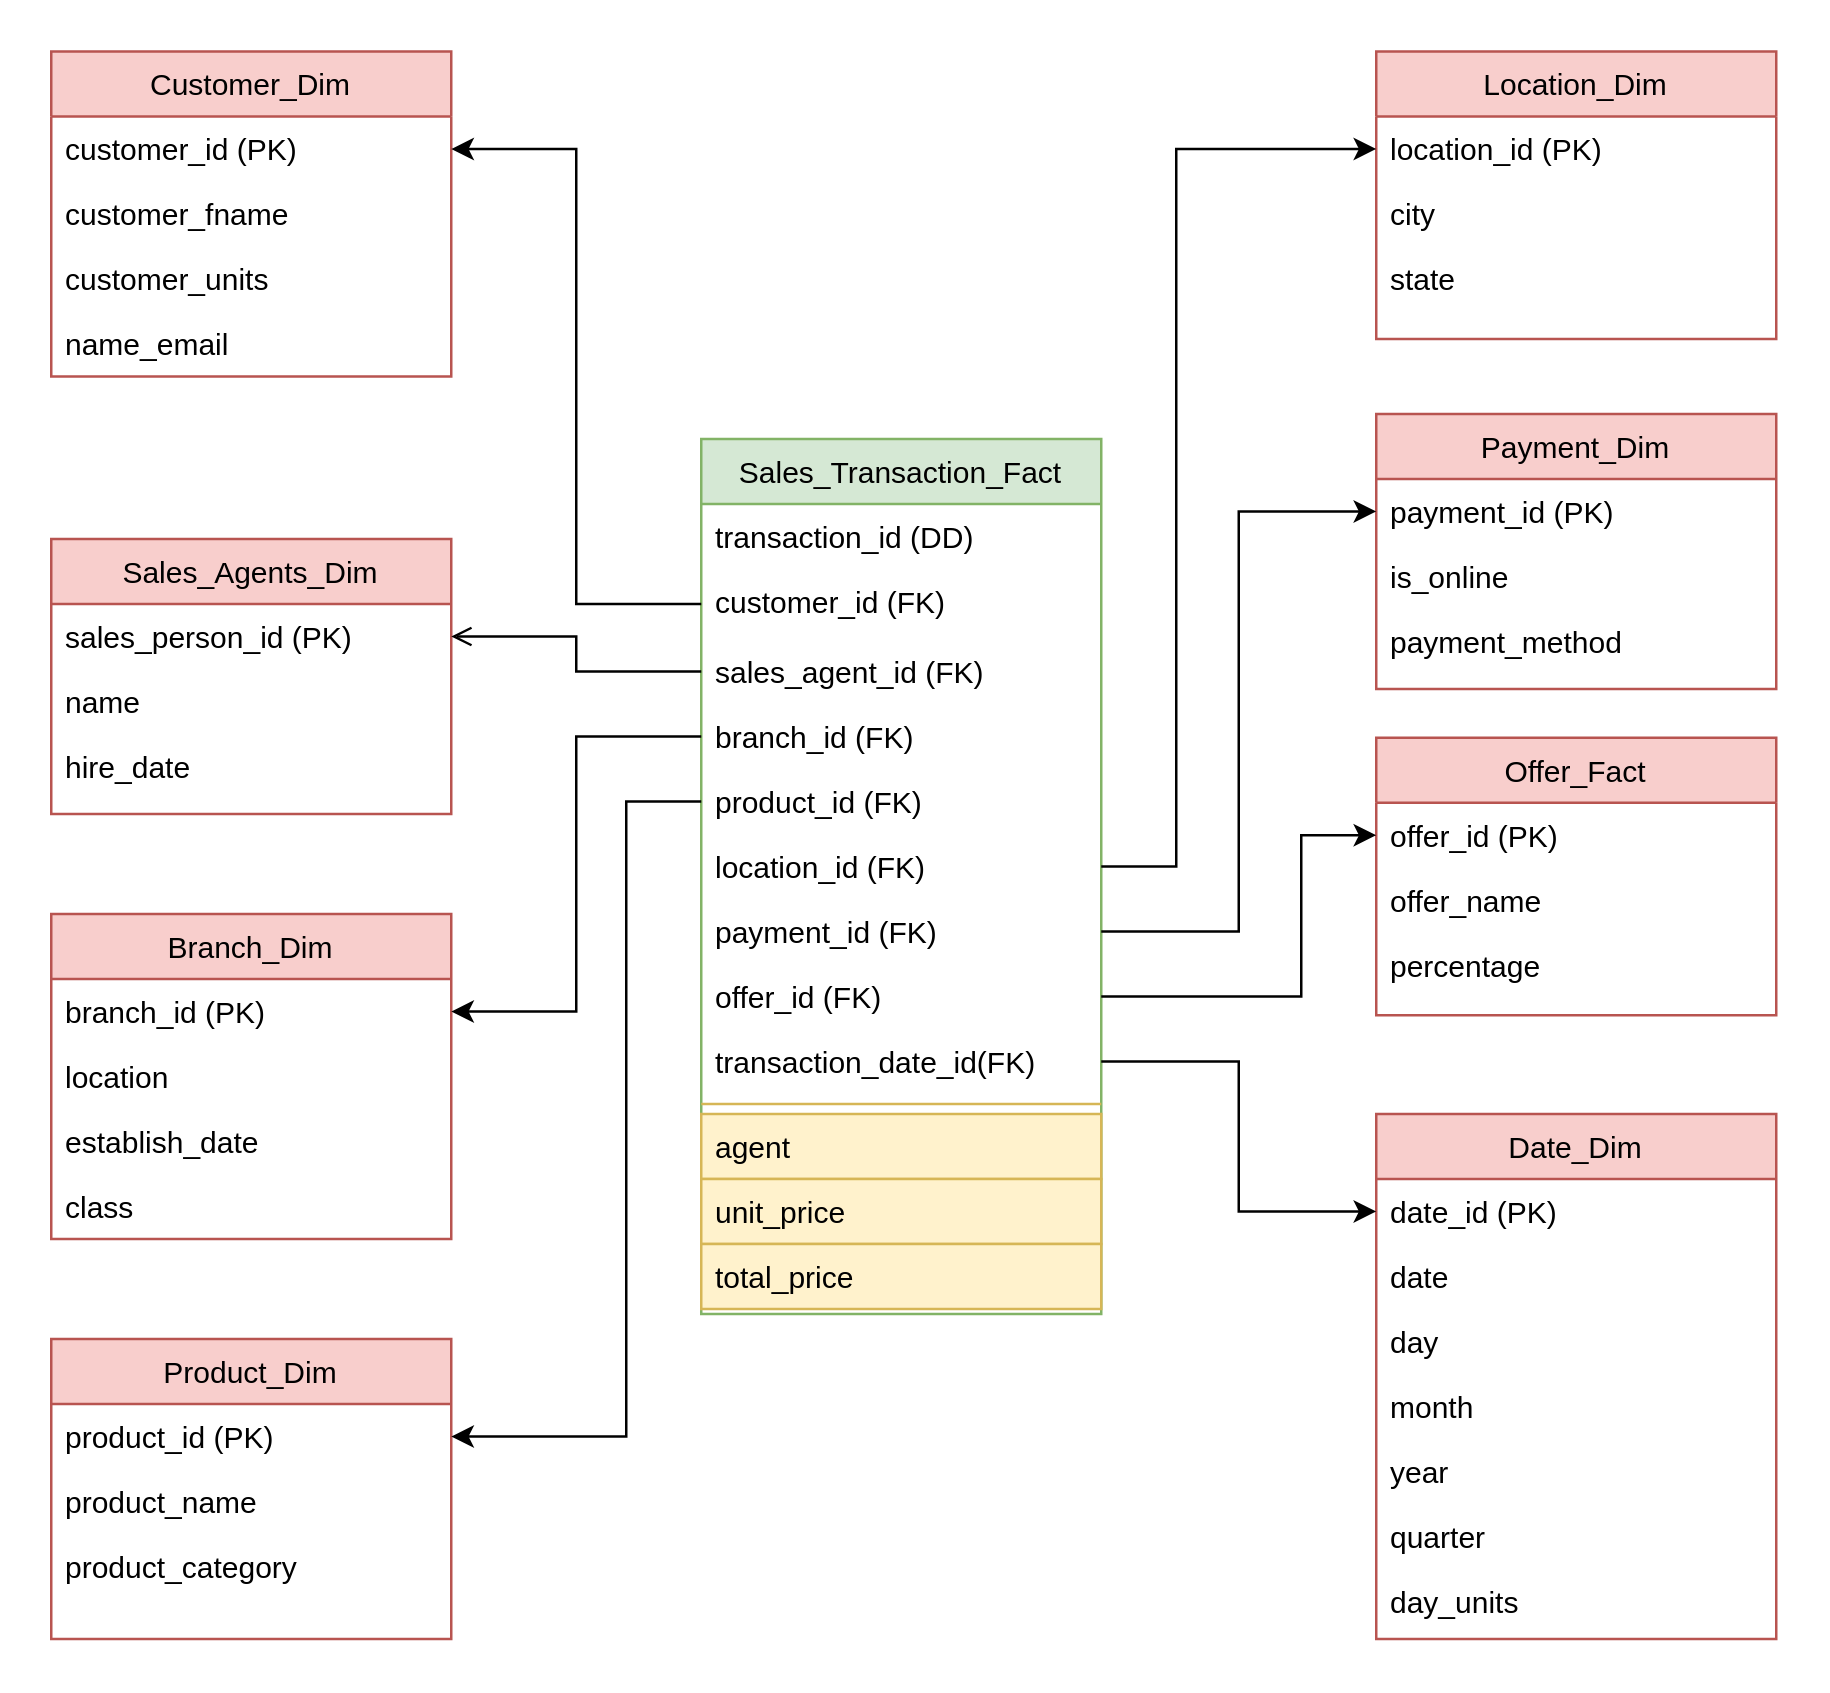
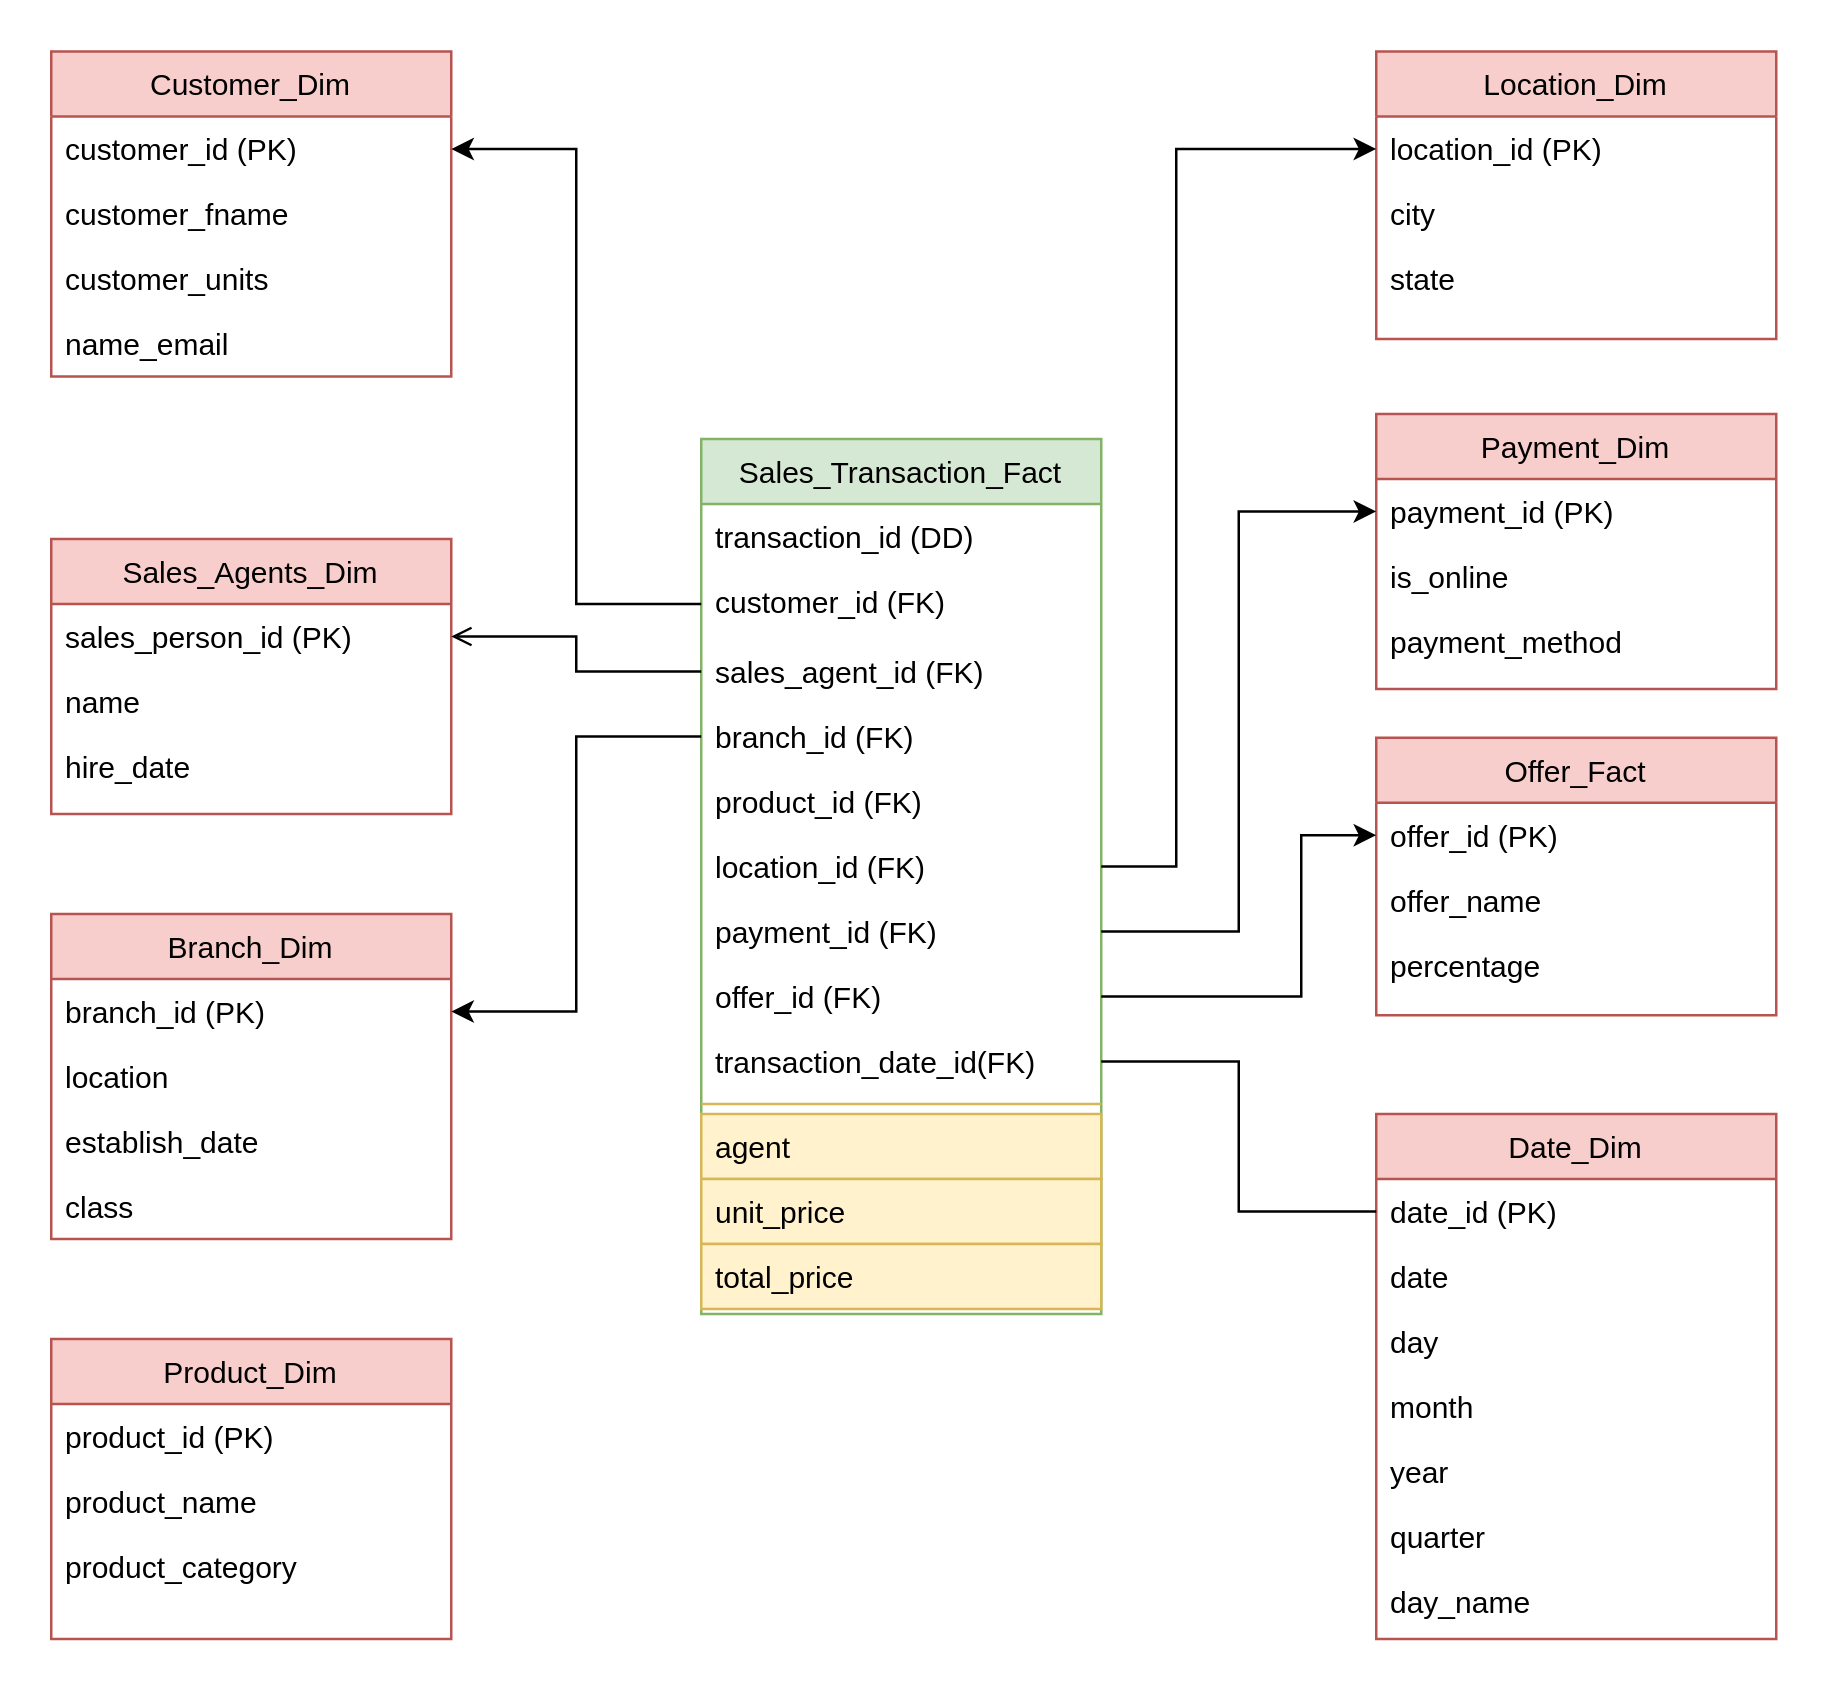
(626, 1162) -> none
(1358, 1211) -> (1364, 1211)
(1462, 1603) -> (1457, 1603)
